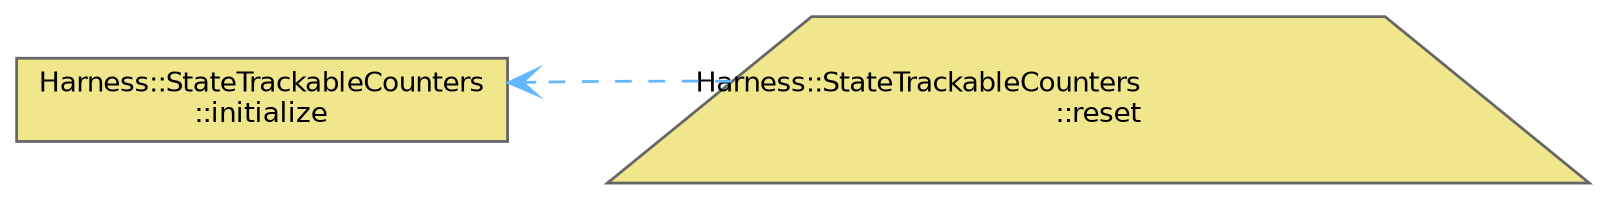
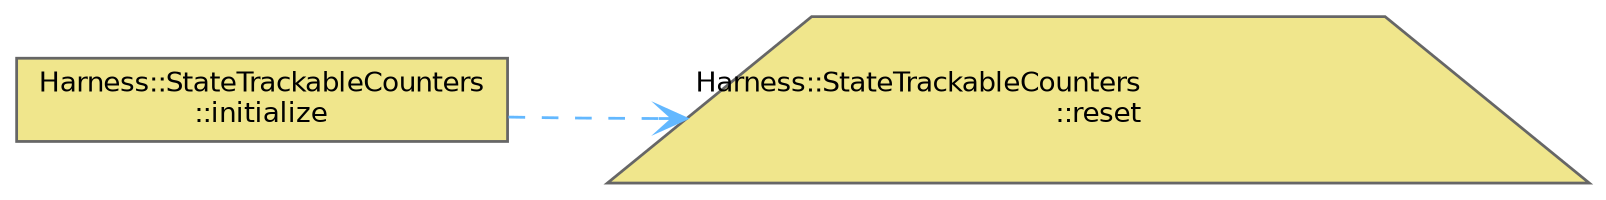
(634, 81) -> (584, 118)
